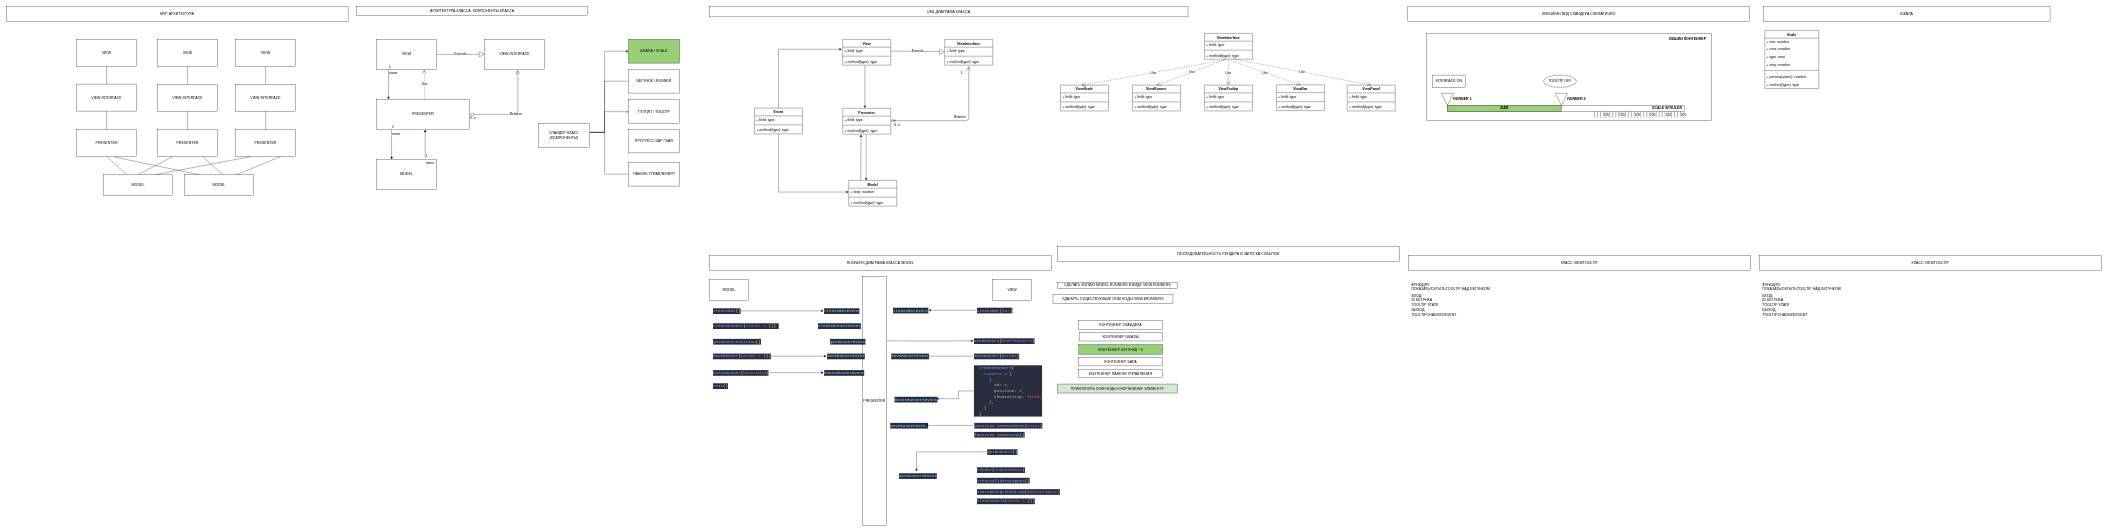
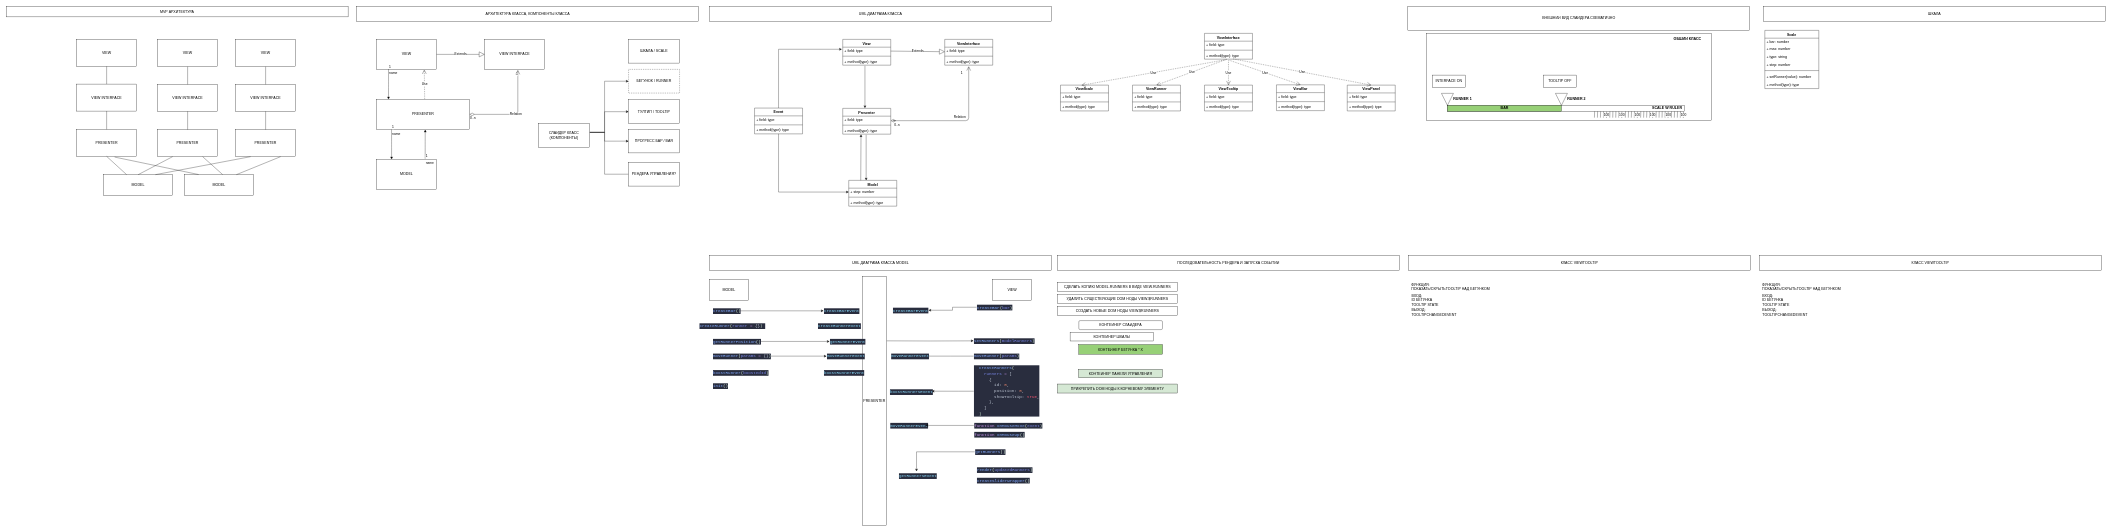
(472, 11) -> (528, 14)
(949, 11) -> (881, 14)
(177, 14) -> (177, 11)
(1579, 14) -> (1579, 18)
(1907, 14) -> (1935, 14)
(1688, 39) -> (1688, 39)
(1778, 42) -> (1778, 42)
(625, 51) -> none
(654, 51) -> (654, 51)
(1776, 56) -> (1779, 56)
(1788, 77) -> (1791, 77)
(626, 81) -> (625, 81)
(654, 81) -> (654, 81)
(1560, 81) -> (1560, 81)
(626, 111) -> (625, 111)
none -> (625, 141)
(654, 174) -> (654, 174)
(1229, 254) -> (1229, 263)
(881, 263) -> (881, 263)
(1118, 285) -> (1118, 287)
(1113, 299) -> (1118, 299)
(996, 310) -> (996, 307)
none -> (1118, 311)
(1121, 325) -> (1121, 325)
(744, 326) -> (731, 326)
(1121, 337) -> (1112, 337)
none -> (826, 341)
(1121, 362) -> none
(820, 372) -> none
(1121, 373) -> (1121, 373)
(991, 385) -> (991, 385)
(915, 399) -> (911, 392)
(1001, 425) -> (1001, 425)
(1005, 452) -> (993, 452)
(996, 469) -> (999, 469)
(1019, 492) -> none
(1007, 501) -> none
